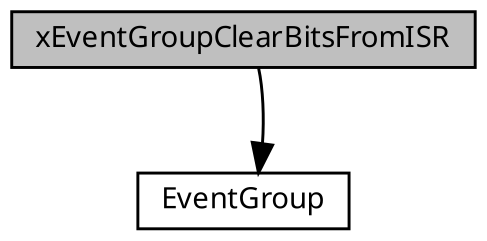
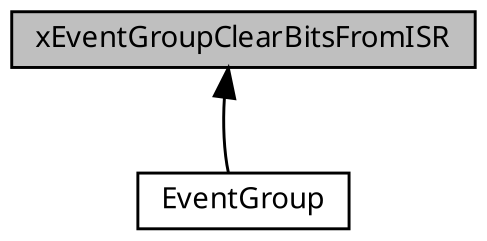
(263, 106) -> (224, 135)
